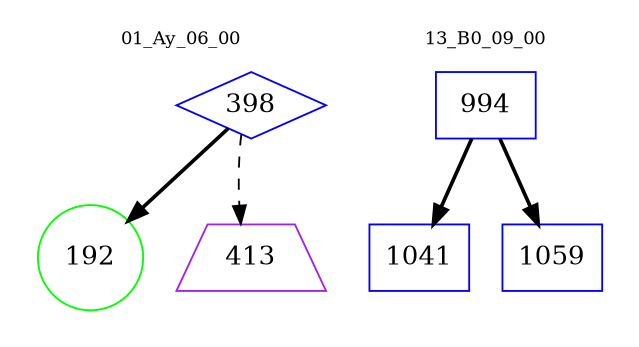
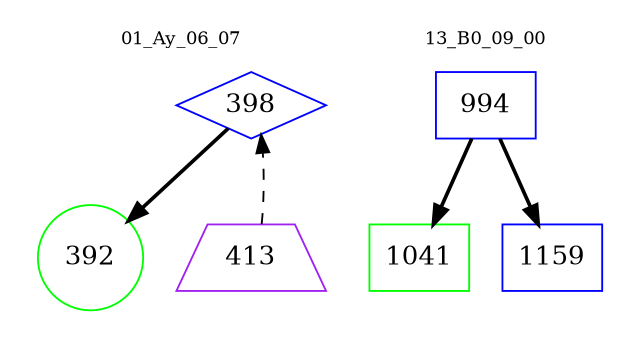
(181, 40) -> (181, 40)
(239, 170) -> (264, 189)
(91, 258) -> (91, 258)
(419, 258) -> (419, 258)
(552, 258) -> (552, 258)
